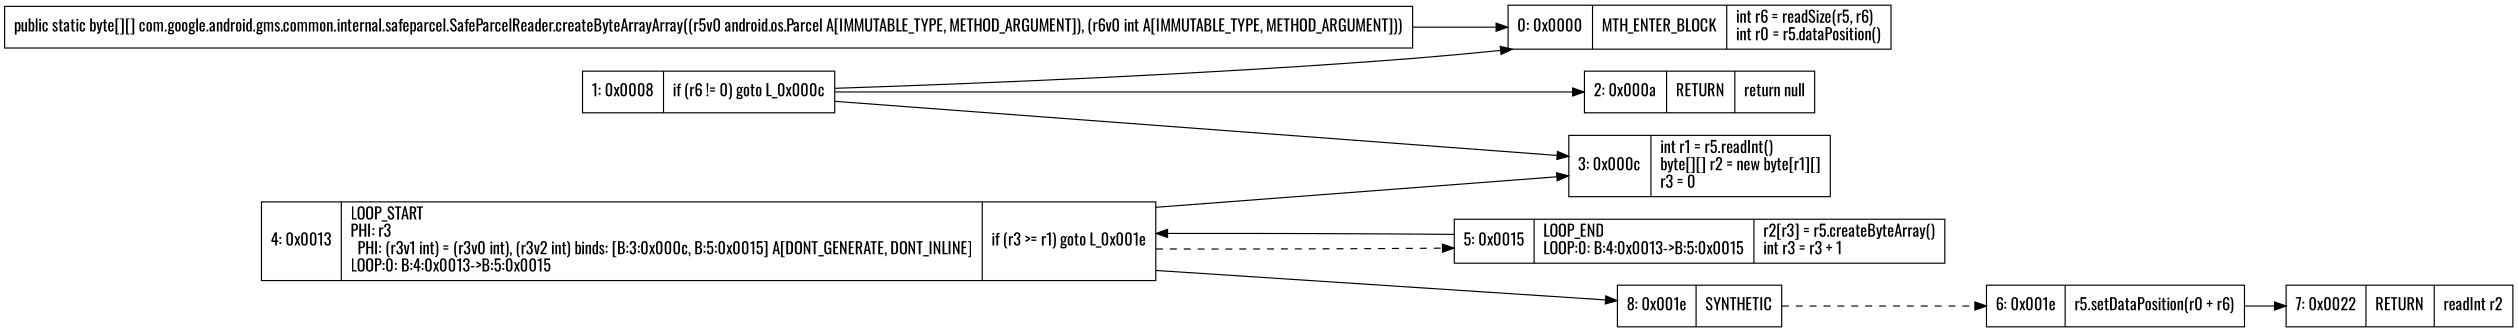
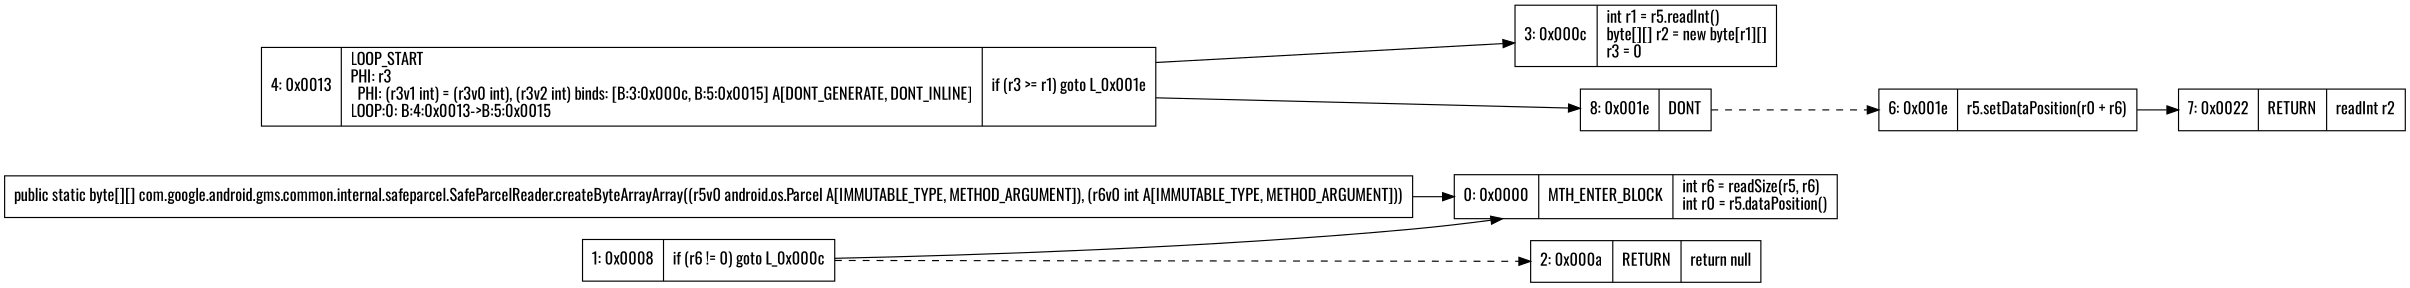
(1204, 92) -> (1177, 261)
(1196, 128) -> none
(1700, 241) -> none
(1739, 305) -> (1685, 109)
